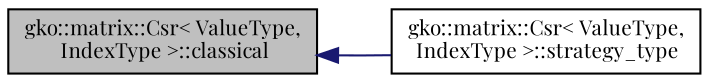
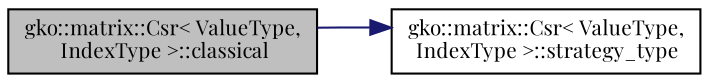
(365, 55) -> (344, 27)
